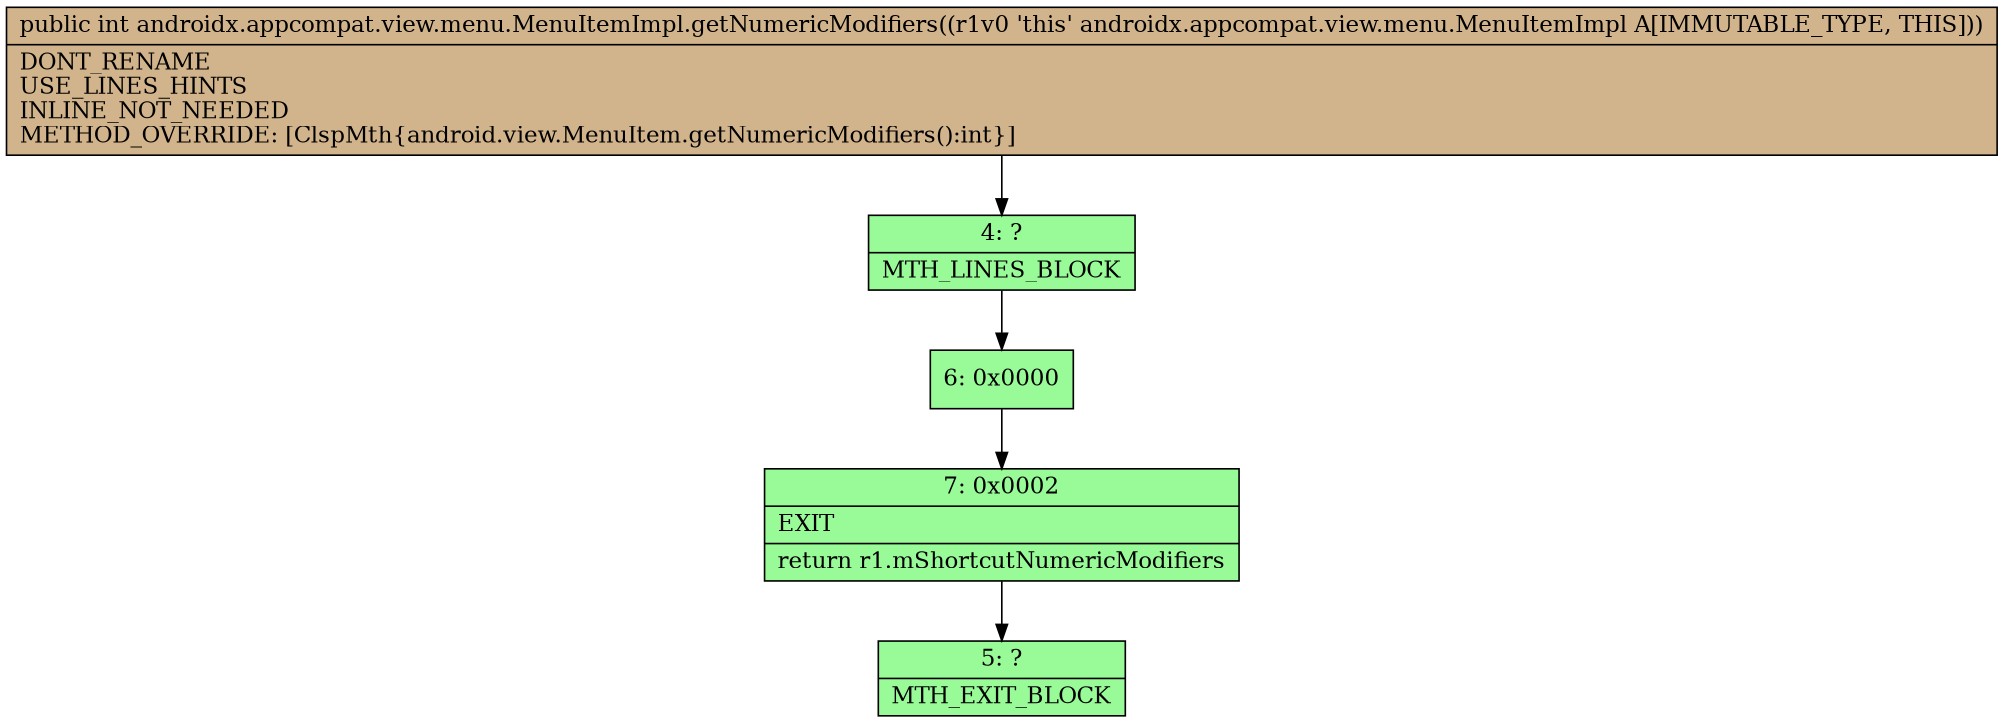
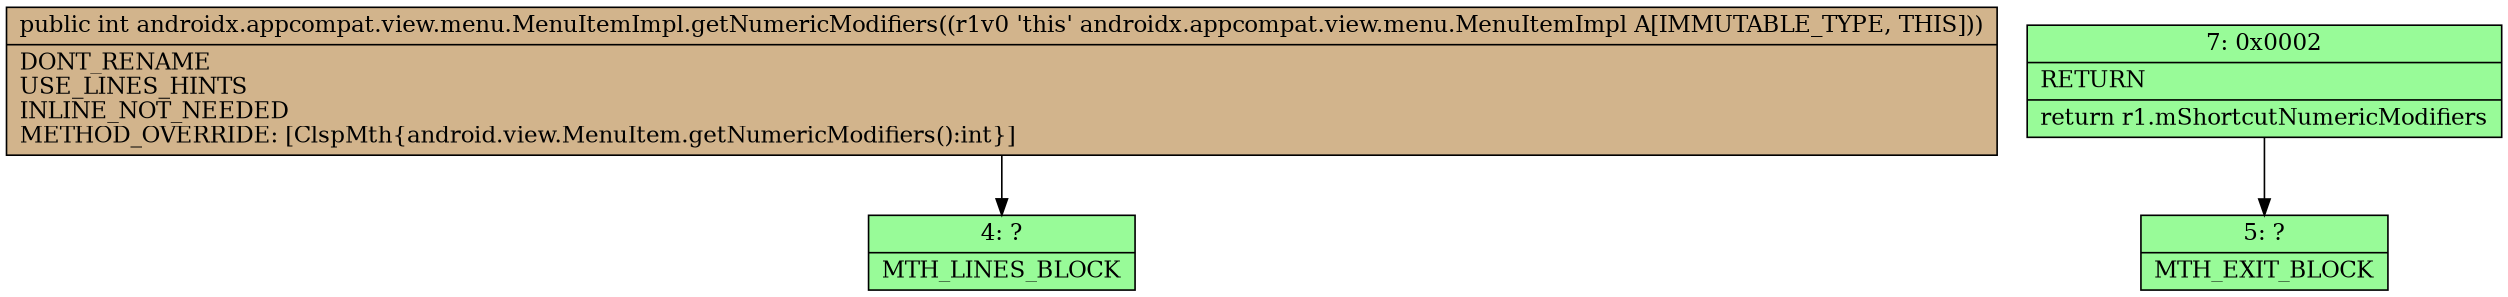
(1002, 379) -> none
(806, 524) -> (2093, 80)
